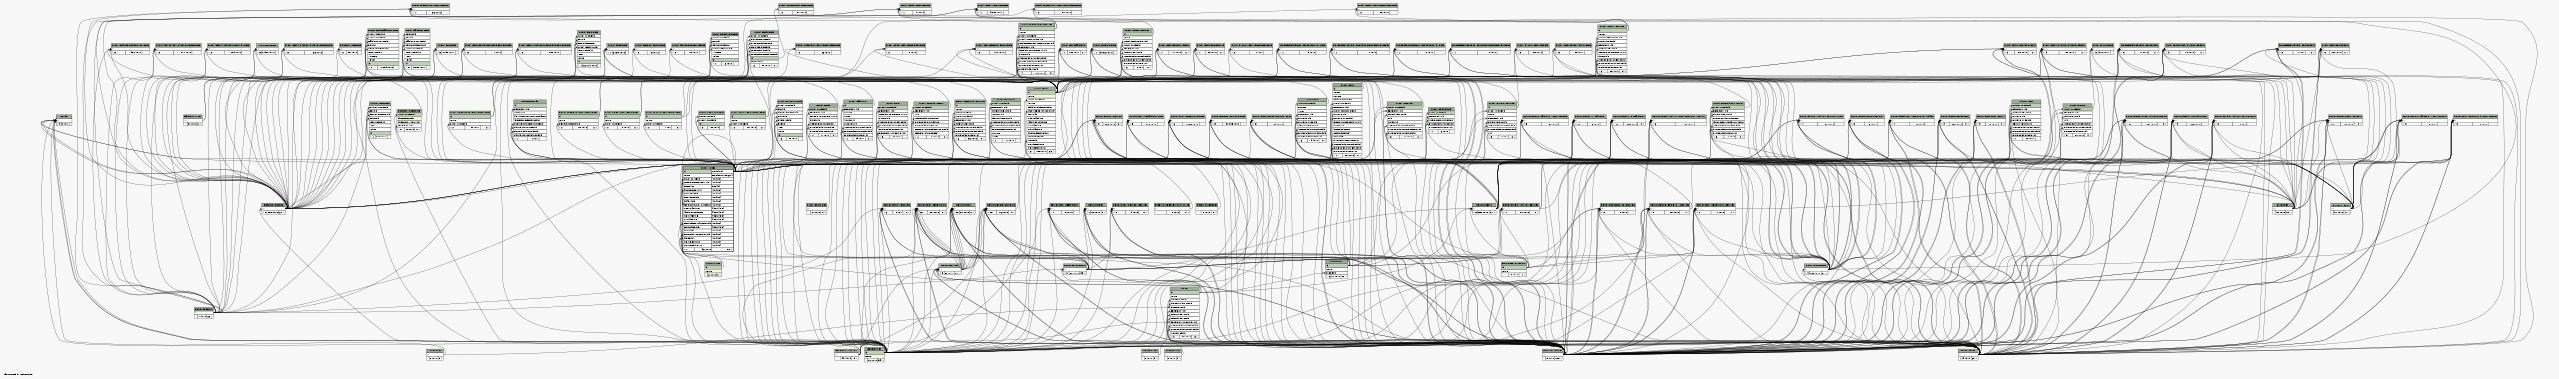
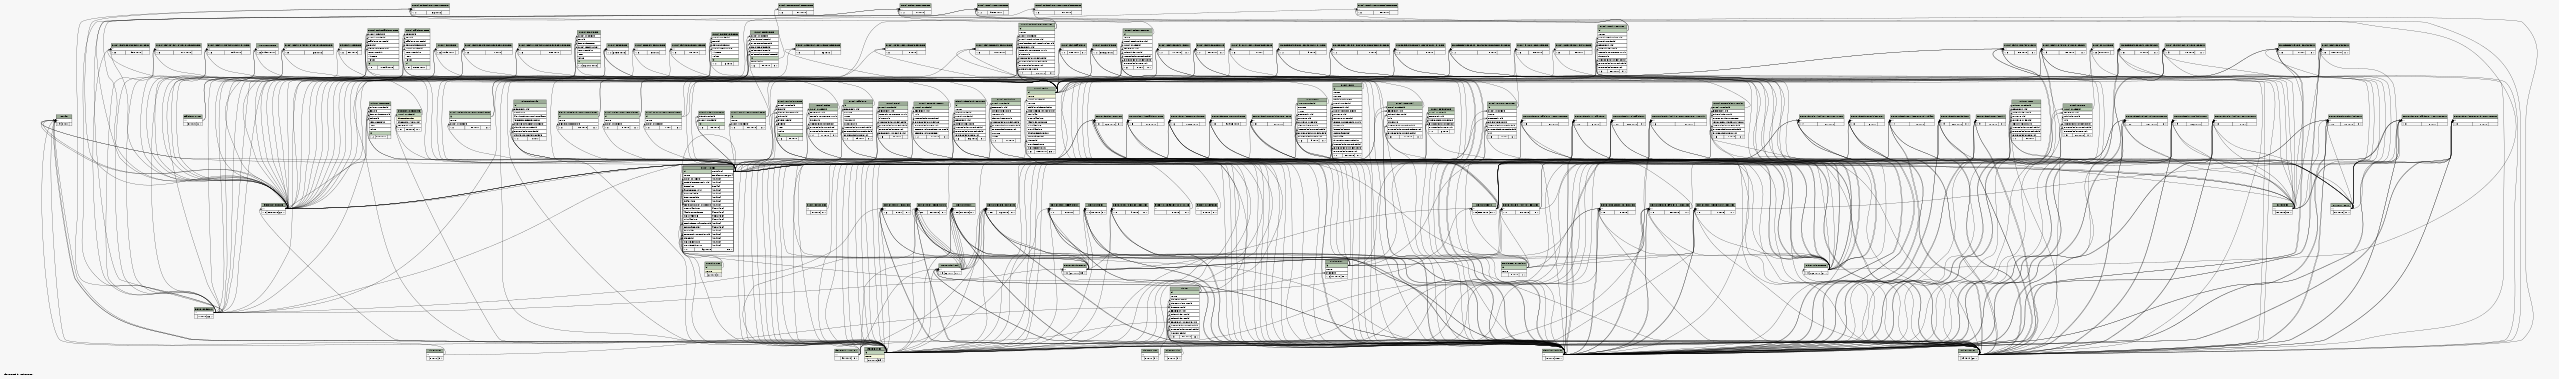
(1794, 107) -> none
